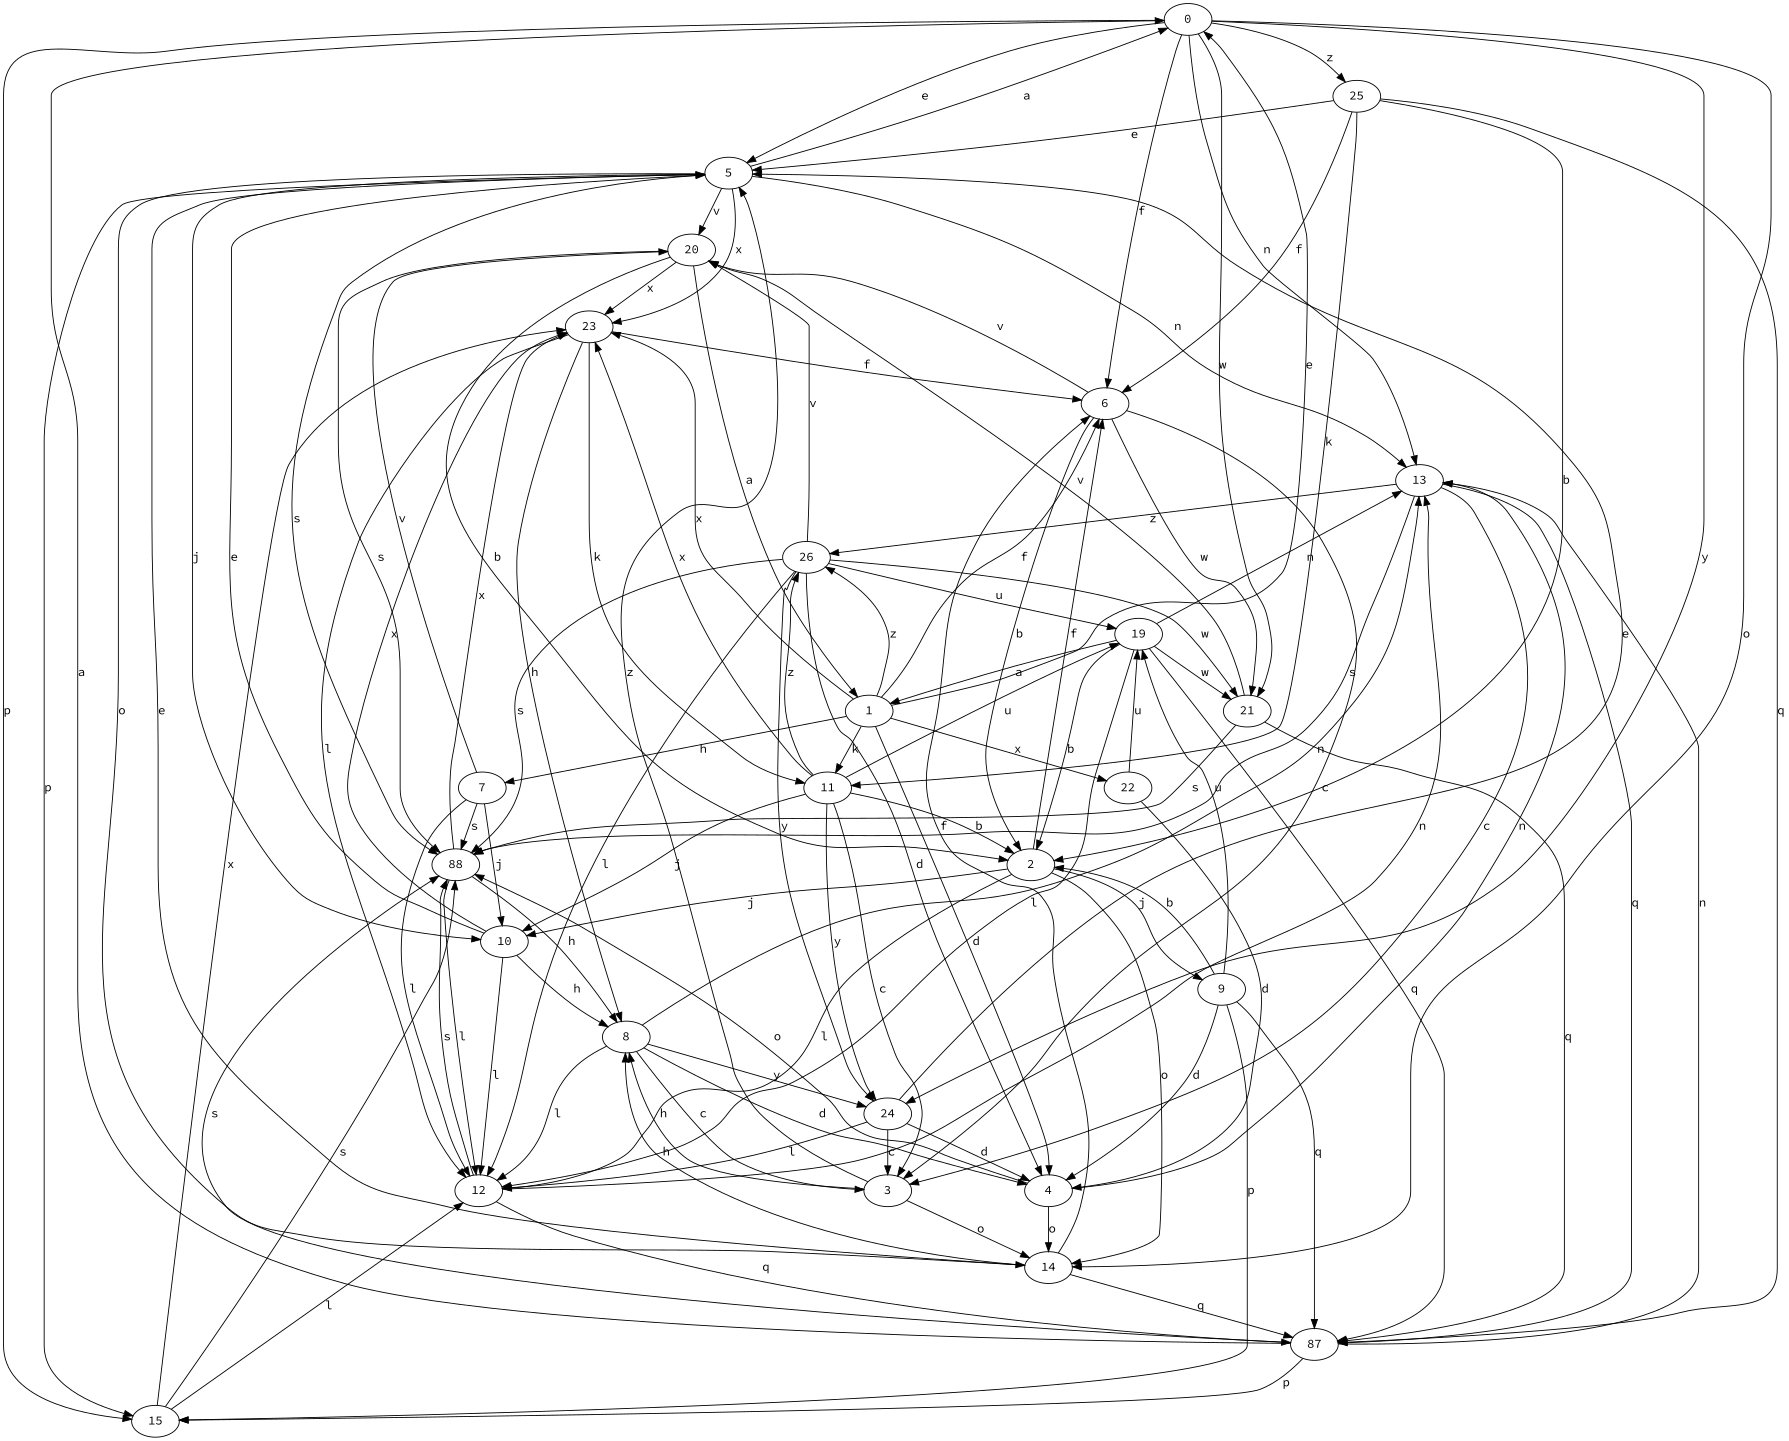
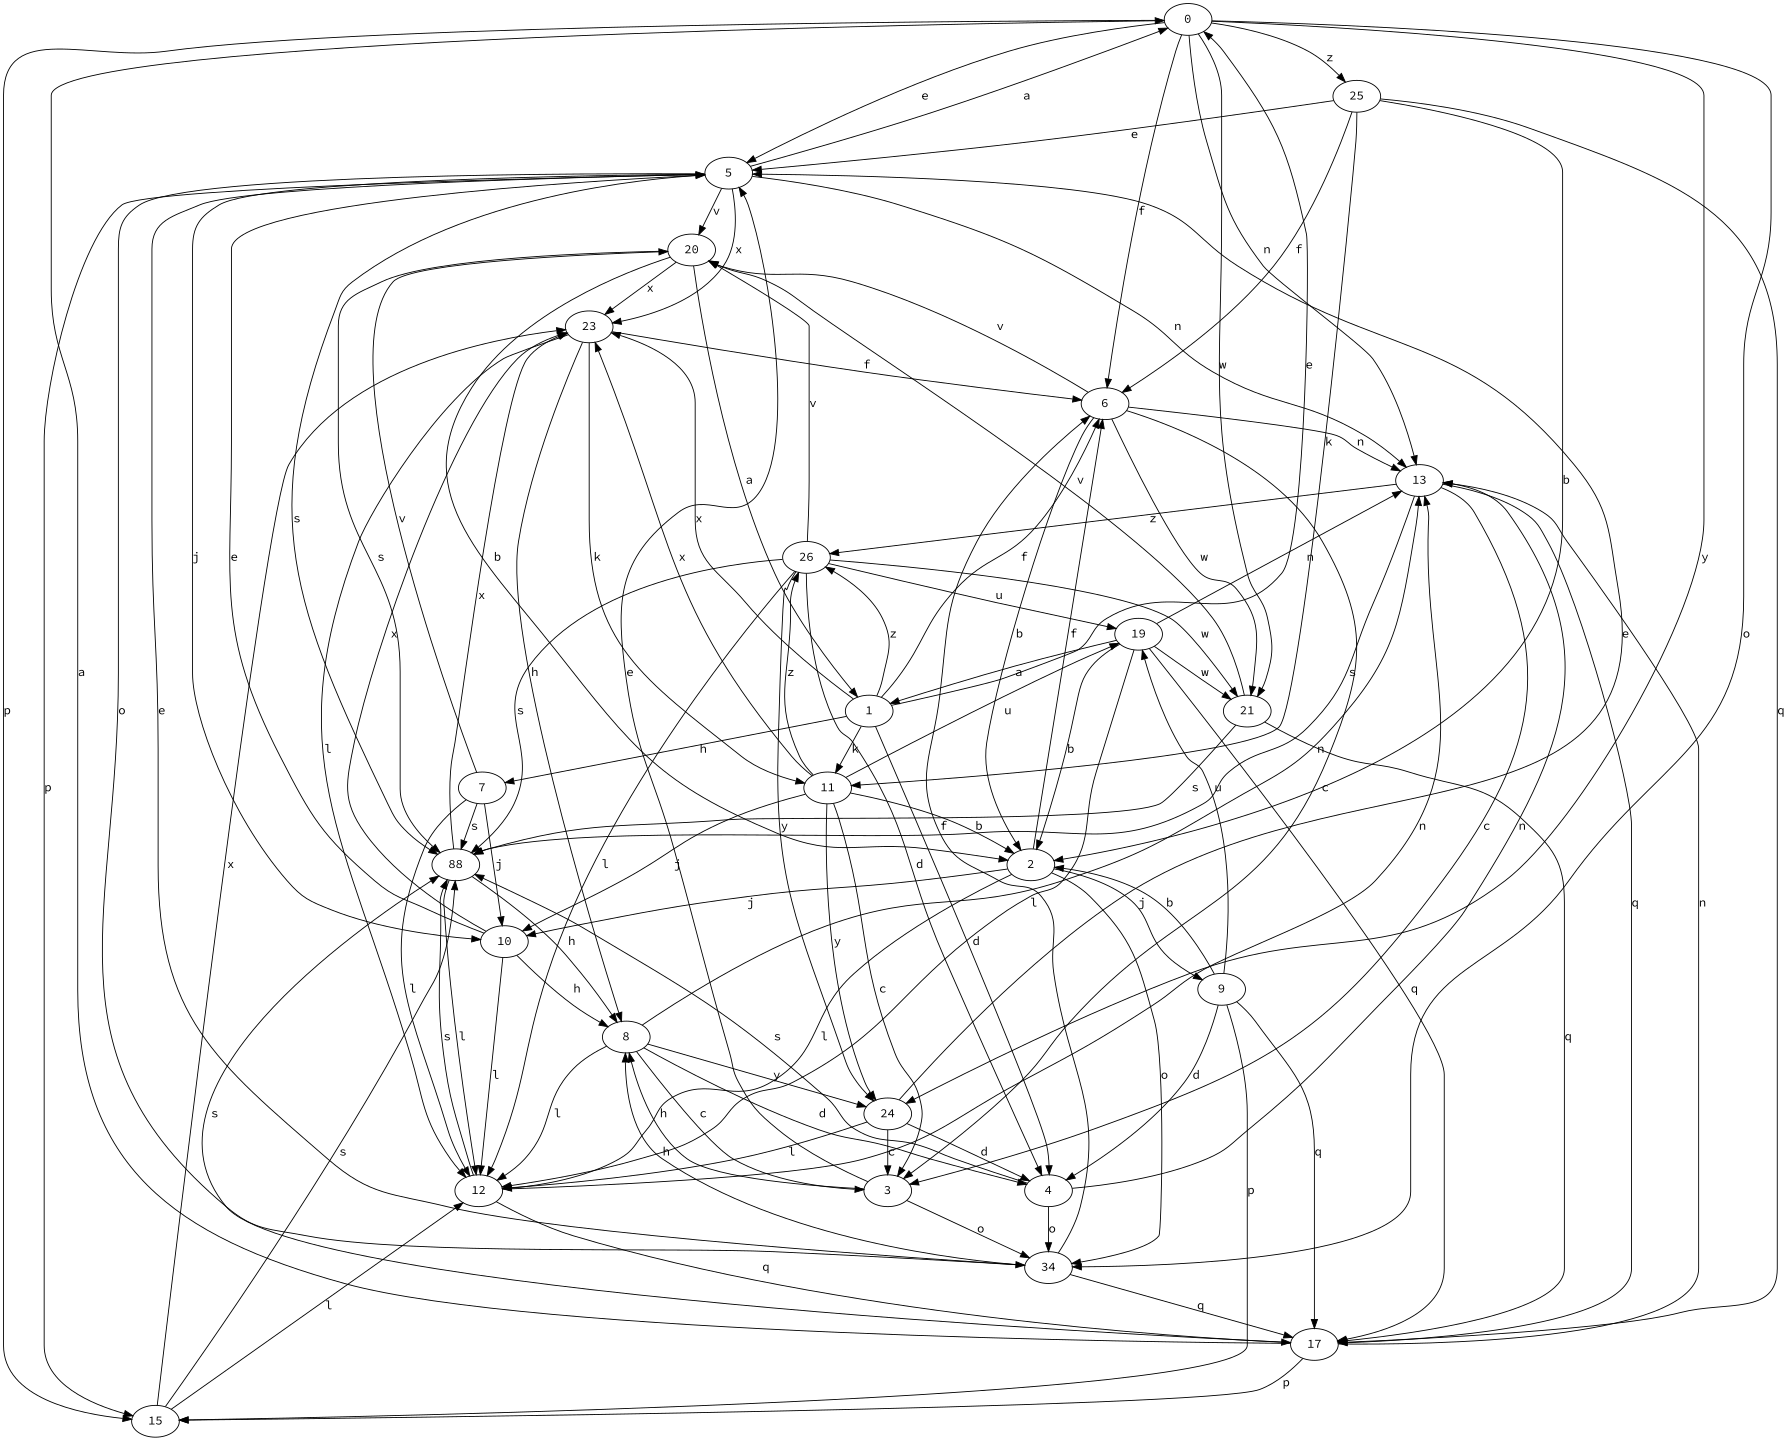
none -> (1265, 423)
(630, 673) -> (630, 673)
(1128, 788) -> none
(778, 1037) -> (778, 1037)
(1049, 1268) -> (1049, 1268)
(1314, 1344) -> (1314, 1344)
